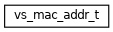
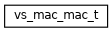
(57, 16) -> (56, 16)
